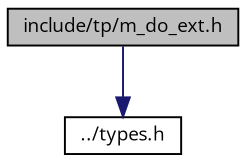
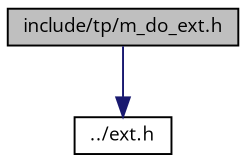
(123, 136) -> (123, 136)
